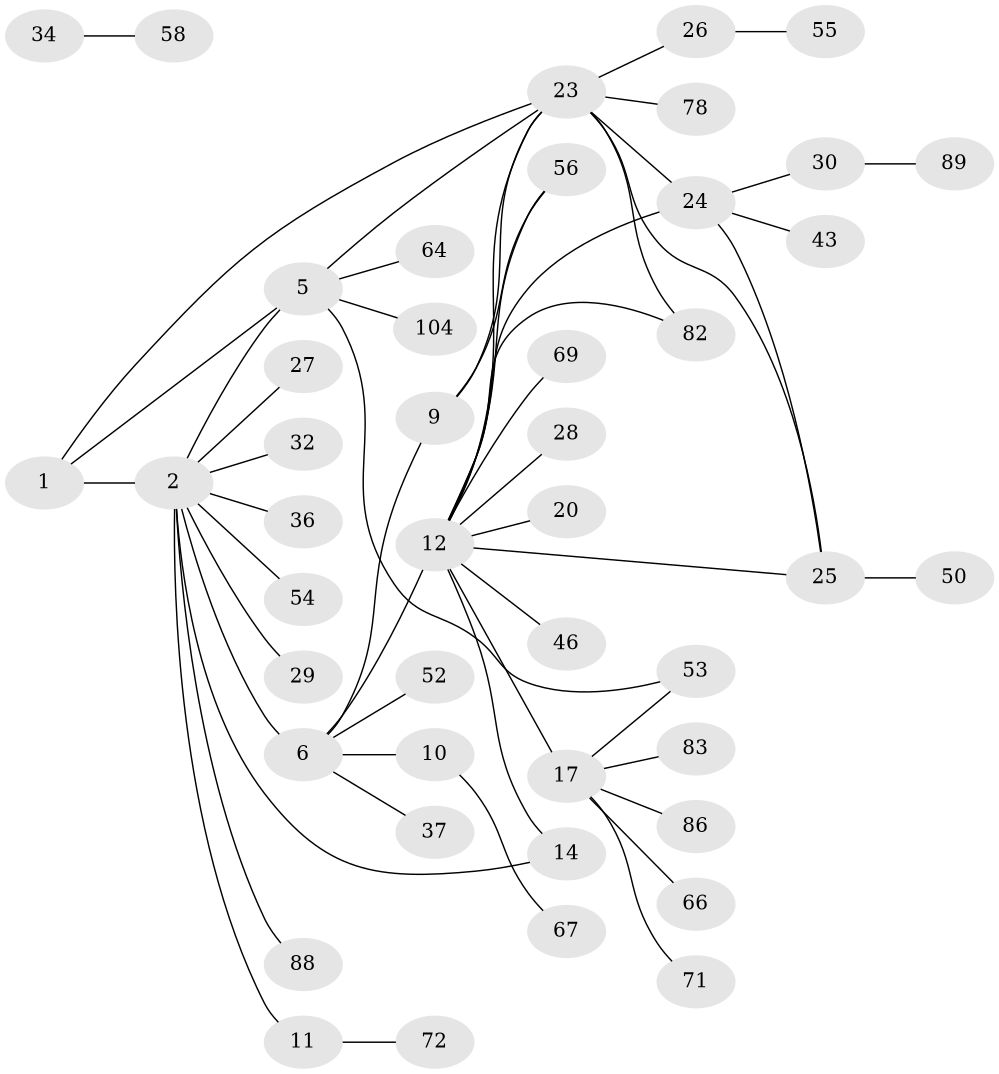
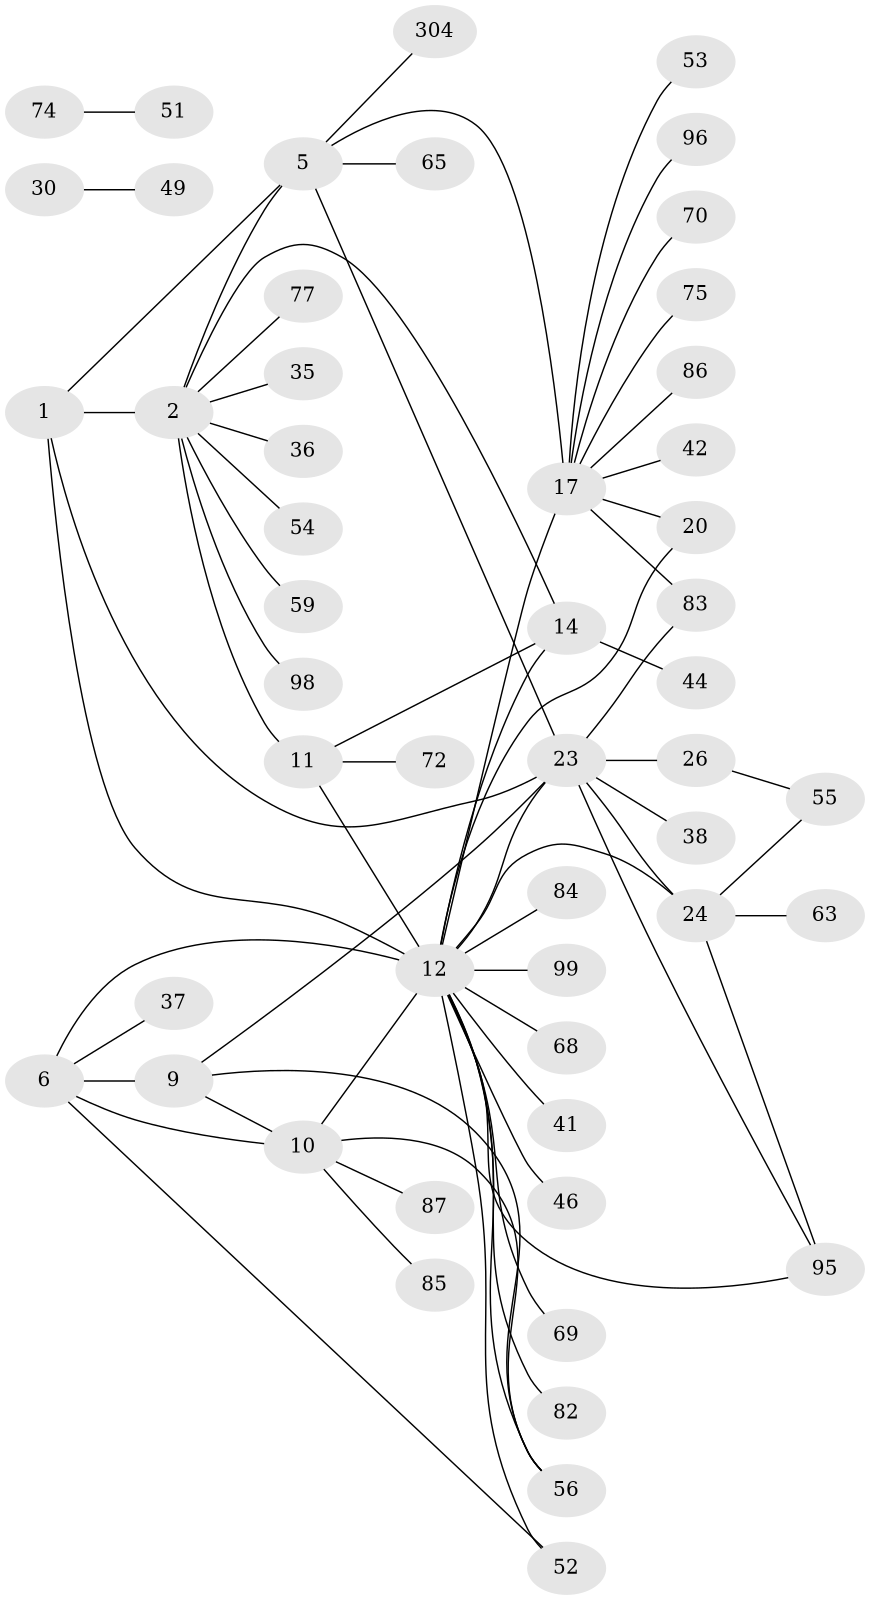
(45, 36) -> (45, 112)
(174, 36) -> (174, 112)
(696, 109) -> (696, 838)
(955, 164) -> (174, 190)
(761, 183) -> (761, 857)
none -> (696, 217)
(637, 234) -> (629, 682)
(825, 242) -> (825, 916)
(435, 252) -> (435, 164)
(435, 329) -> (435, 32)
(303, 367) -> (303, 296)
(567, 434) -> (567, 1048)
(303, 444) -> (303, 374)
none -> (696, 450)
none -> (632, 508)
(825, 578) -> (825, 1269)
(955, 578) -> none
(398, 589) -> (520, 213)
(220, 626) -> none
(303, 677) -> (303, 607)
none -> (696, 683)
none -> (435, 695)
none -> (107, 791)
none -> (369, 866)
none -> (567, 893)
(696, 904) -> (696, 139)
(567, 932) -> (435, 1208)
(303, 965) -> (303, 684)
none -> (567, 970)
(696, 982) -> (696, 295)
none -> (369, 1059)
none -> (239, 1114)
none -> (567, 1126)
none -> (465, 1160)
none -> (483, 1219)
none -> (435, 1285)
